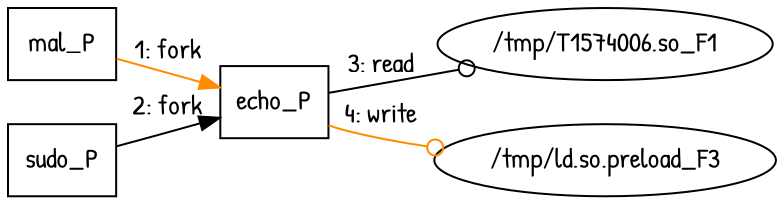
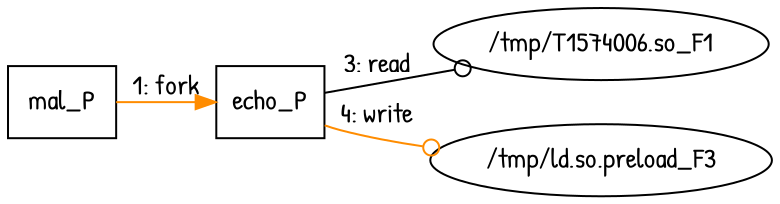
(62, 160) -> none
